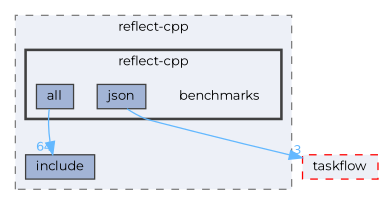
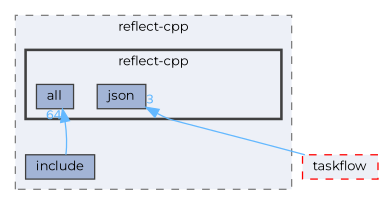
(220, 97) -> none
(49, 127) -> (67, 138)
(207, 135) -> (231, 135)
